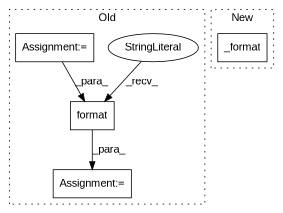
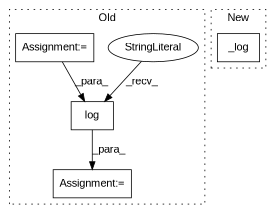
(242, 48) -> (238, 48)
(92, 116) -> (92, 116)
